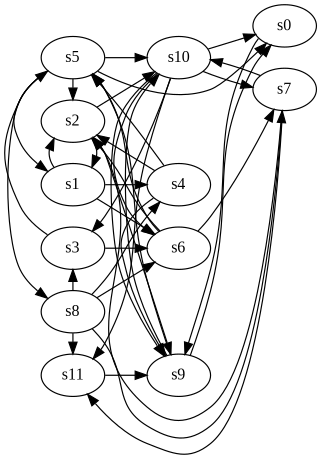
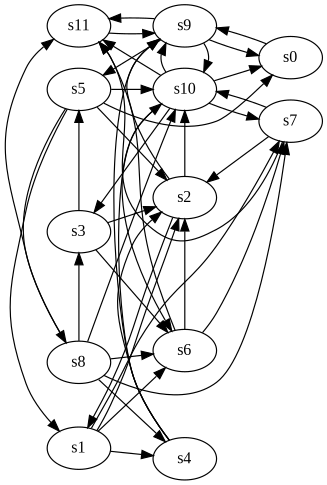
none -> (138, 18)
(138, 130) -> (120, 277)
(127, 159) -> (139, 176)
none -> (126, 217)
none -> (110, 281)
none -> (173, 294)
